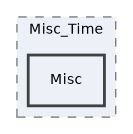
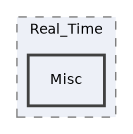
(66, 30) -> (66, 30)
